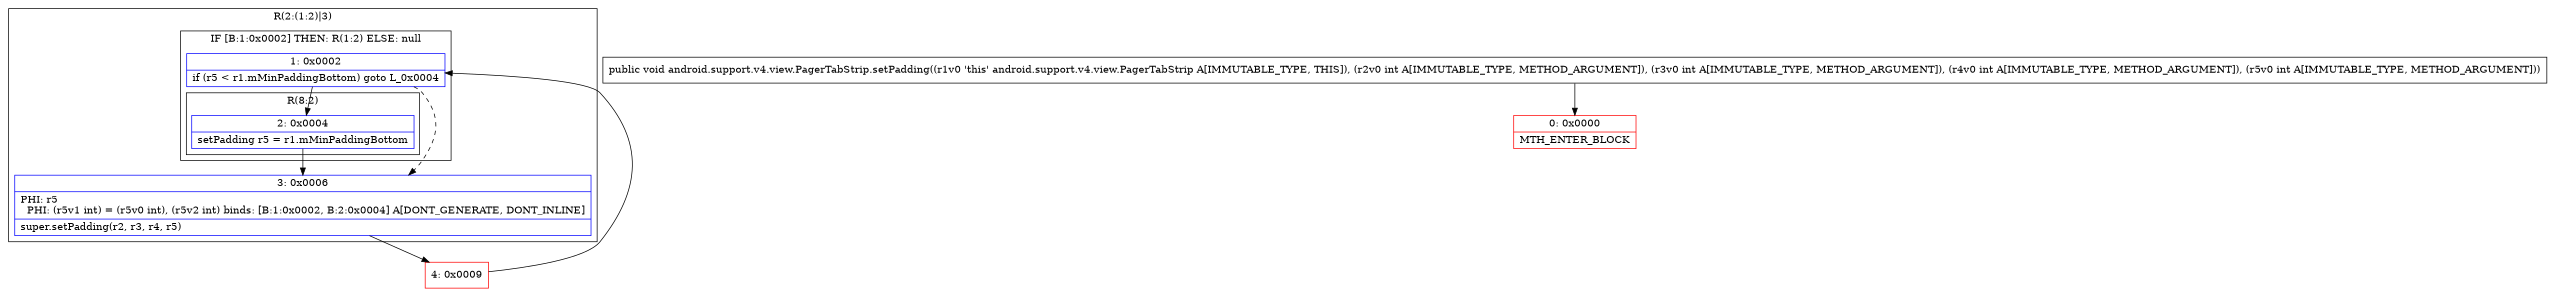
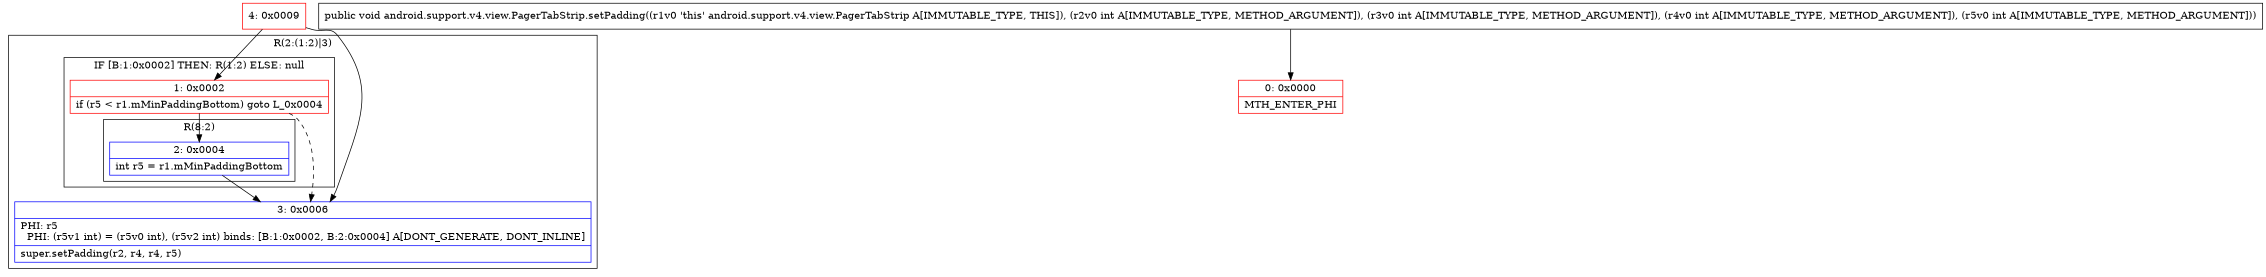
(316, 70) -> (199, 97)
(303, 140) -> (199, 167)
(1575, 140) -> (1291, 105)
(101, 227) -> (101, 254)
(396, 247) -> (362, 98)
